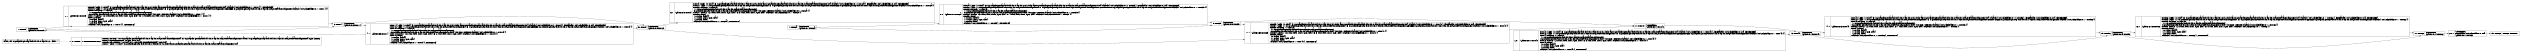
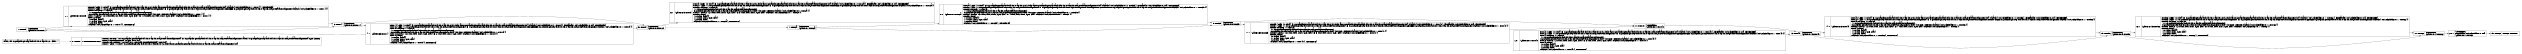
(952, 44) -> (726, 27)
